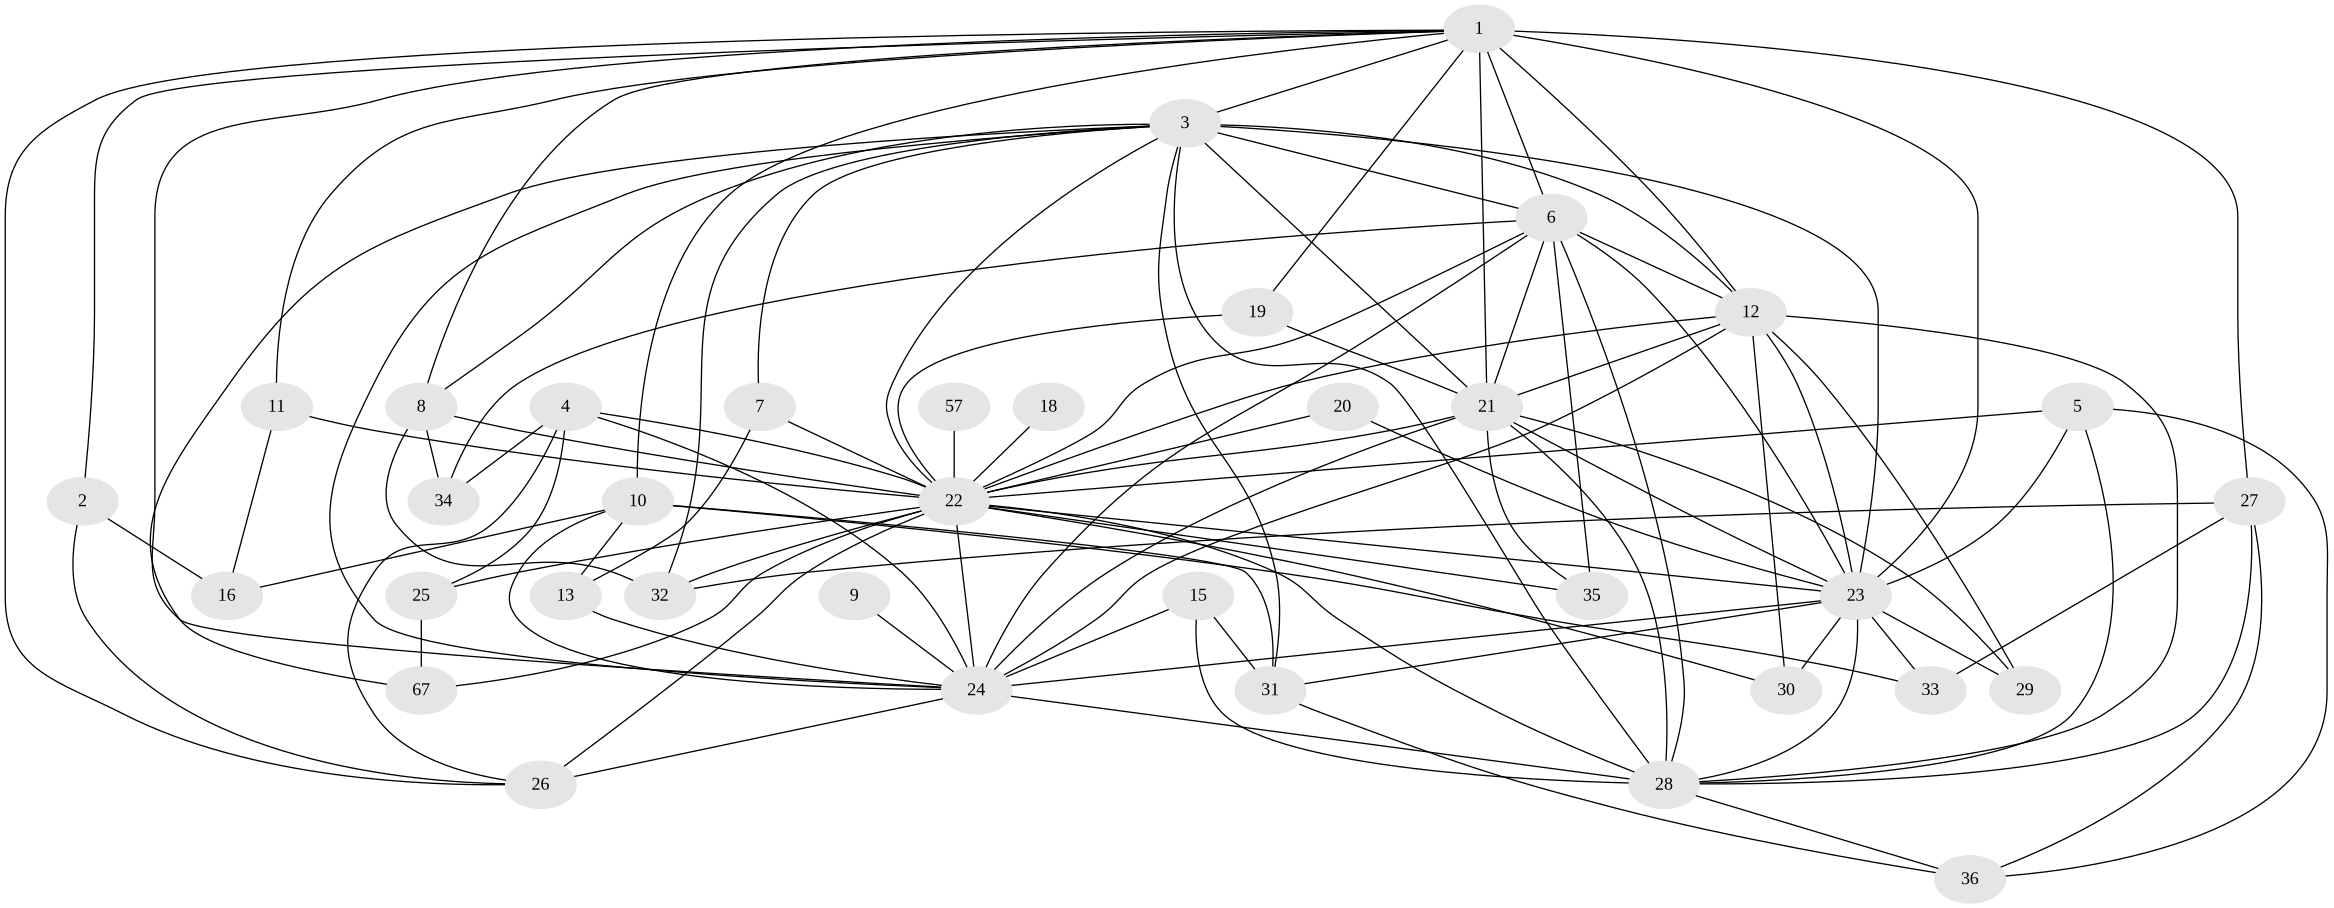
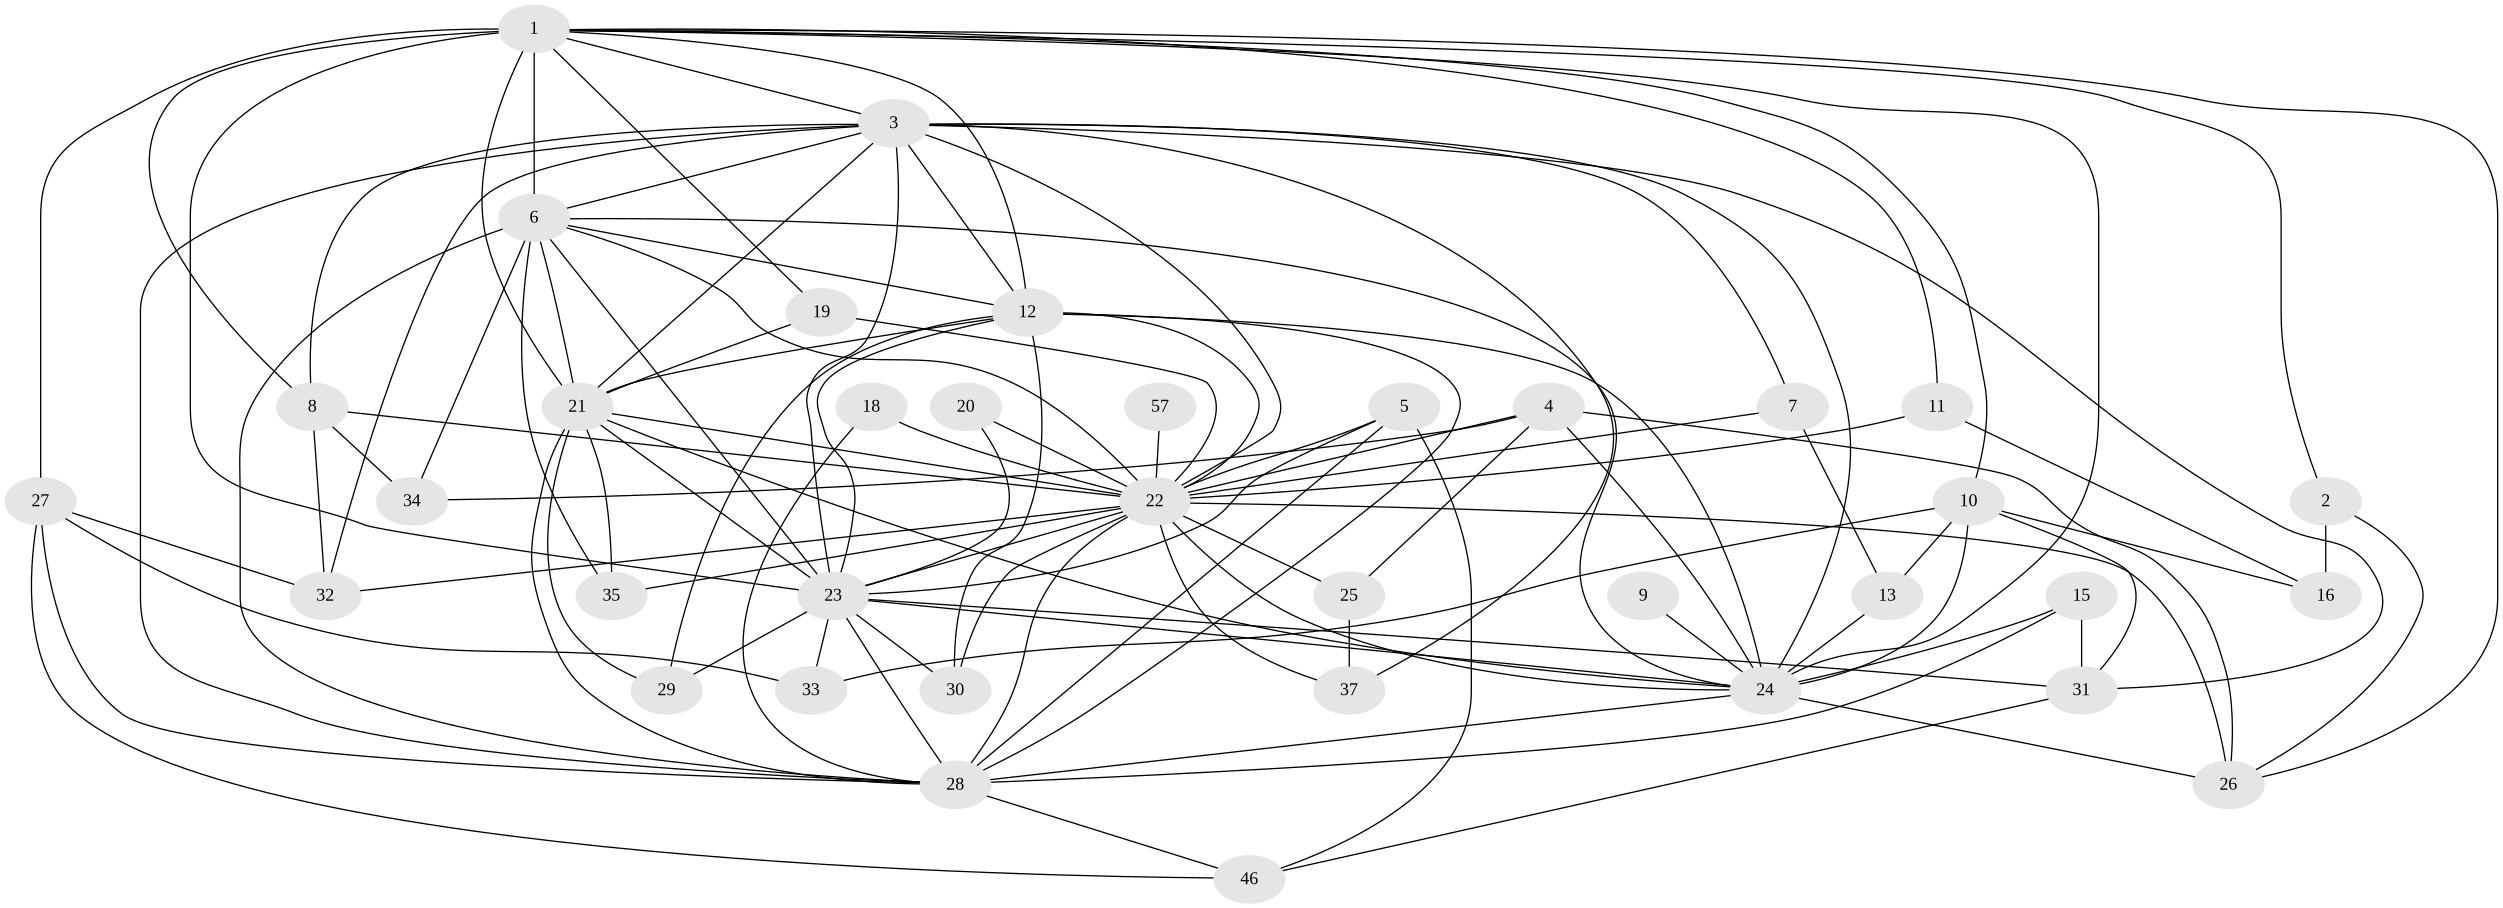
none -> (744, 633)
(421, 690) -> (1349, 690)
(1970, 879) -> (1250, 879)
